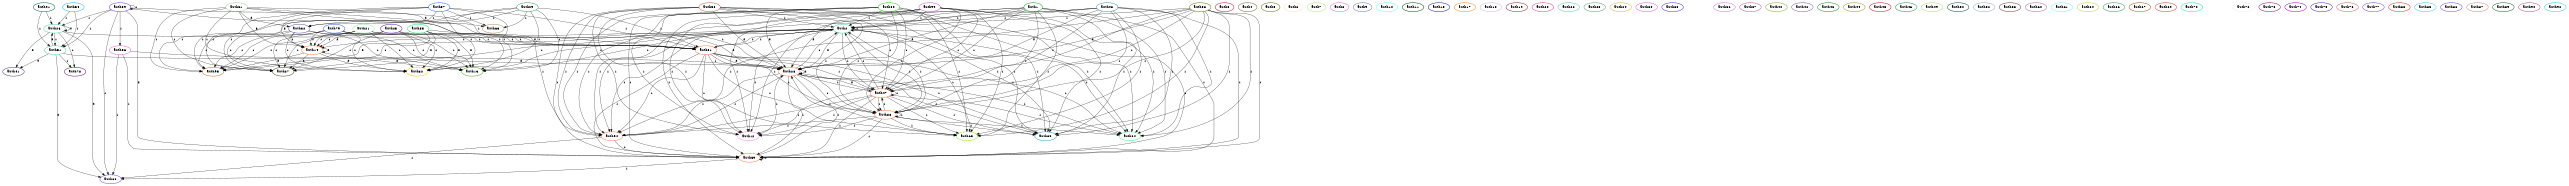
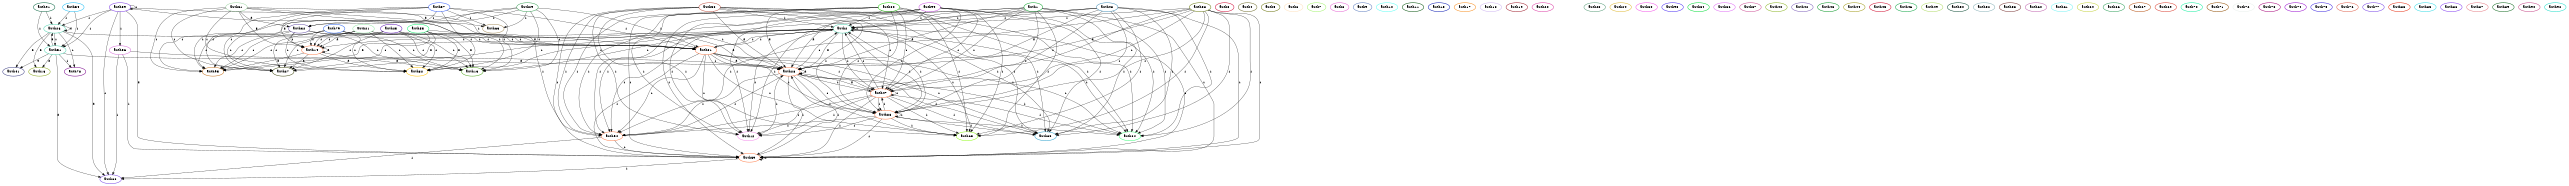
(1569, 7) -> none
(1673, 7) -> (1673, 7)
none -> (1699, 7)
none -> (2218, 7)
none -> (39, 72)
